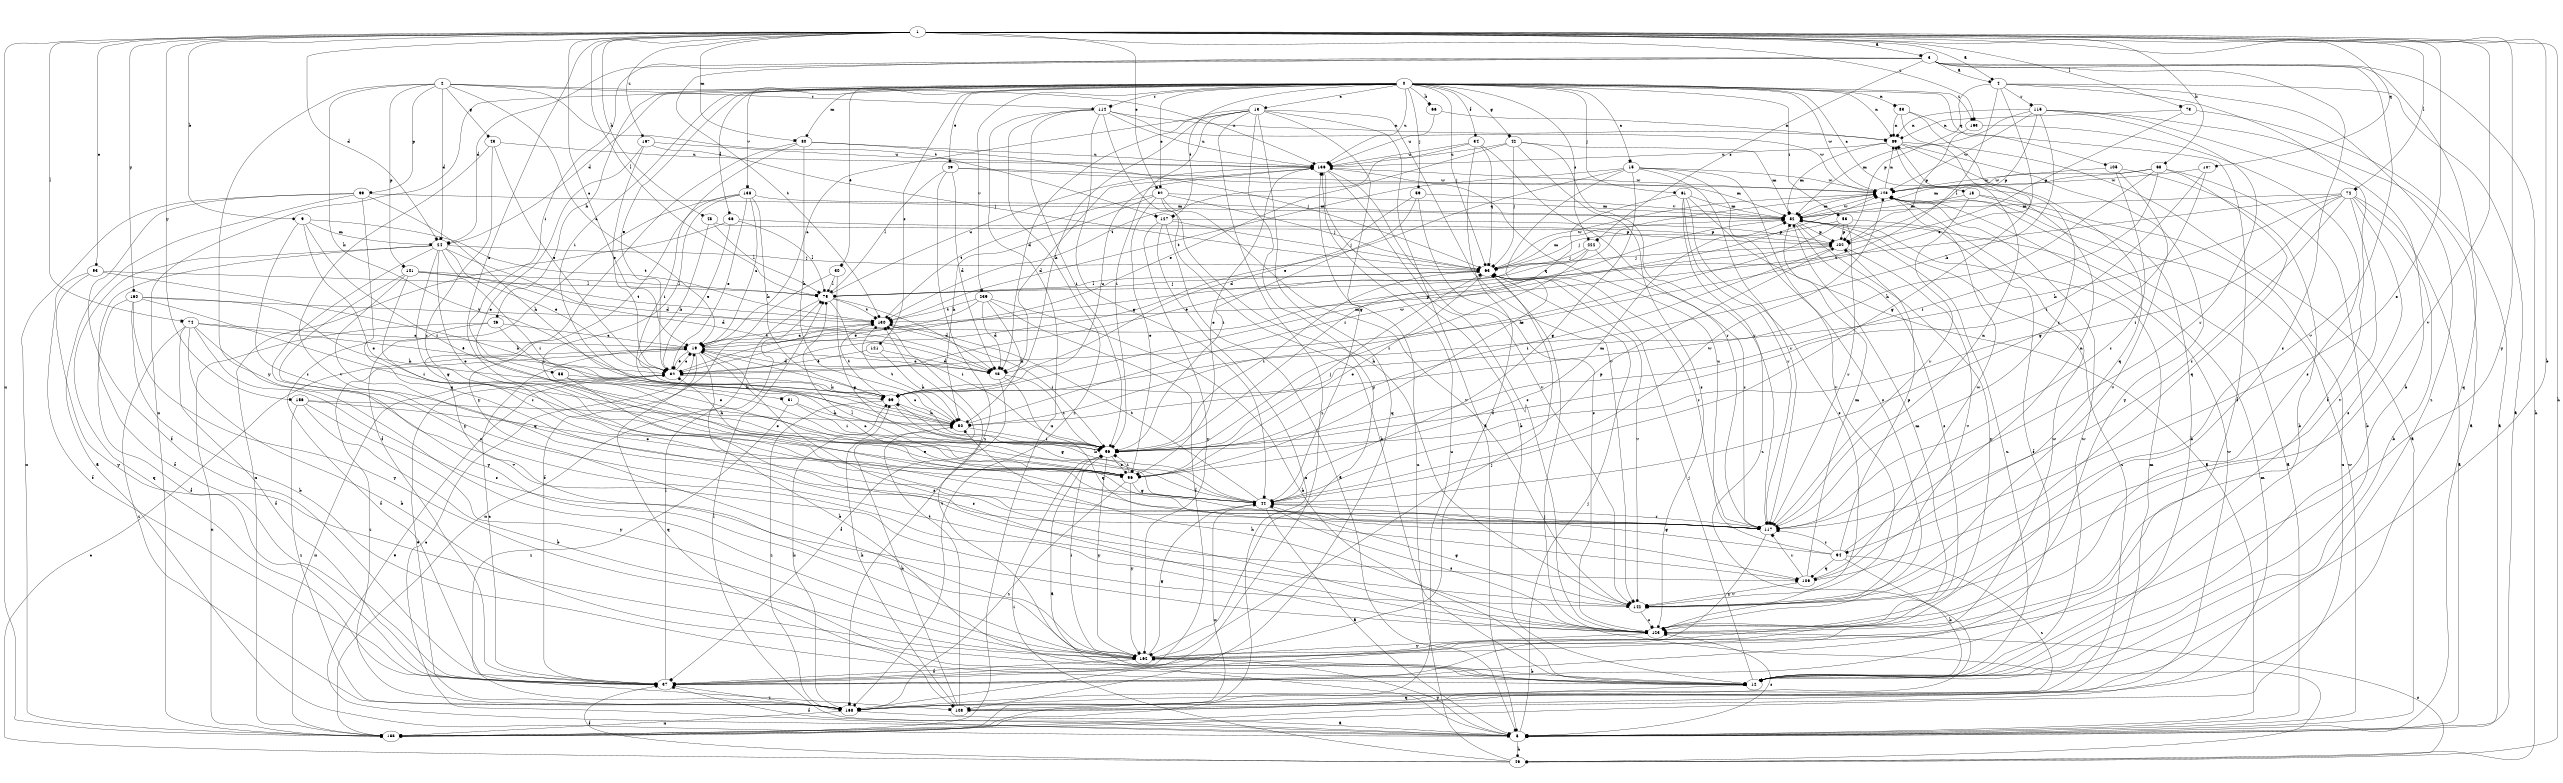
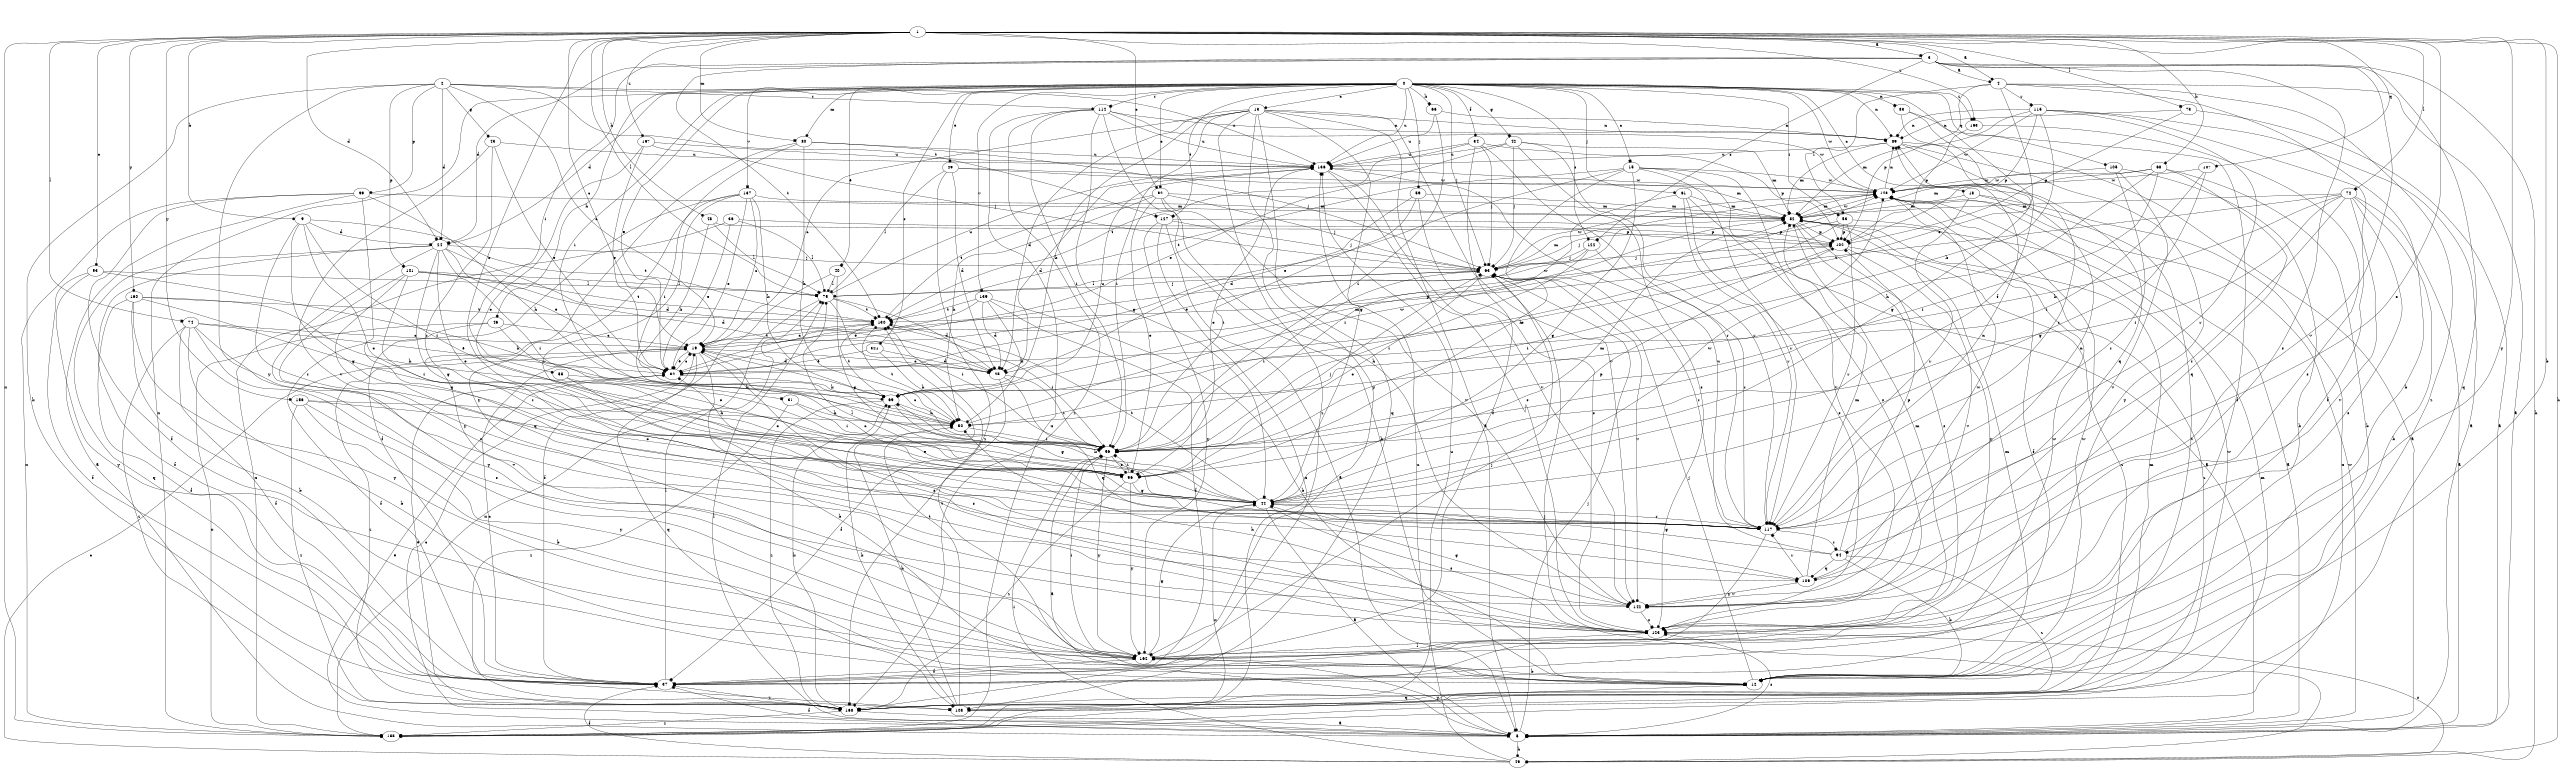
(2486, 50) -> none
(1008, 86) -> (1995, 293)
(1894, 124) -> (1574, 130)
none -> (1675, 157)
(747, 193) -> (747, 193)
(1492, 206) -> (1492, 206)
(1674, 206) -> (1674, 206)
(341, 232) -> (341, 232)
(1592, 245) -> (1592, 245)
(837, 271) -> (837, 271)
(1546, 271) -> (1546, 271)
(1492, 280) -> (1856, 120)
(984, 297) -> (984, 297)
none -> (1330, 301)
(464, 307) -> (136, 528)
(875, 349) -> (875, 349)
(2192, 439) -> (2192, 439)
(359, 451) -> none
(2007, 452) -> (2007, 452)
(1521, 457) -> none
none -> (849, 468)
(1809, 537) -> (1808, 535)
(1418, 646) -> (1418, 646)
(1811, 690) -> (2127, 669)
(665, 723) -> (665, 723)
